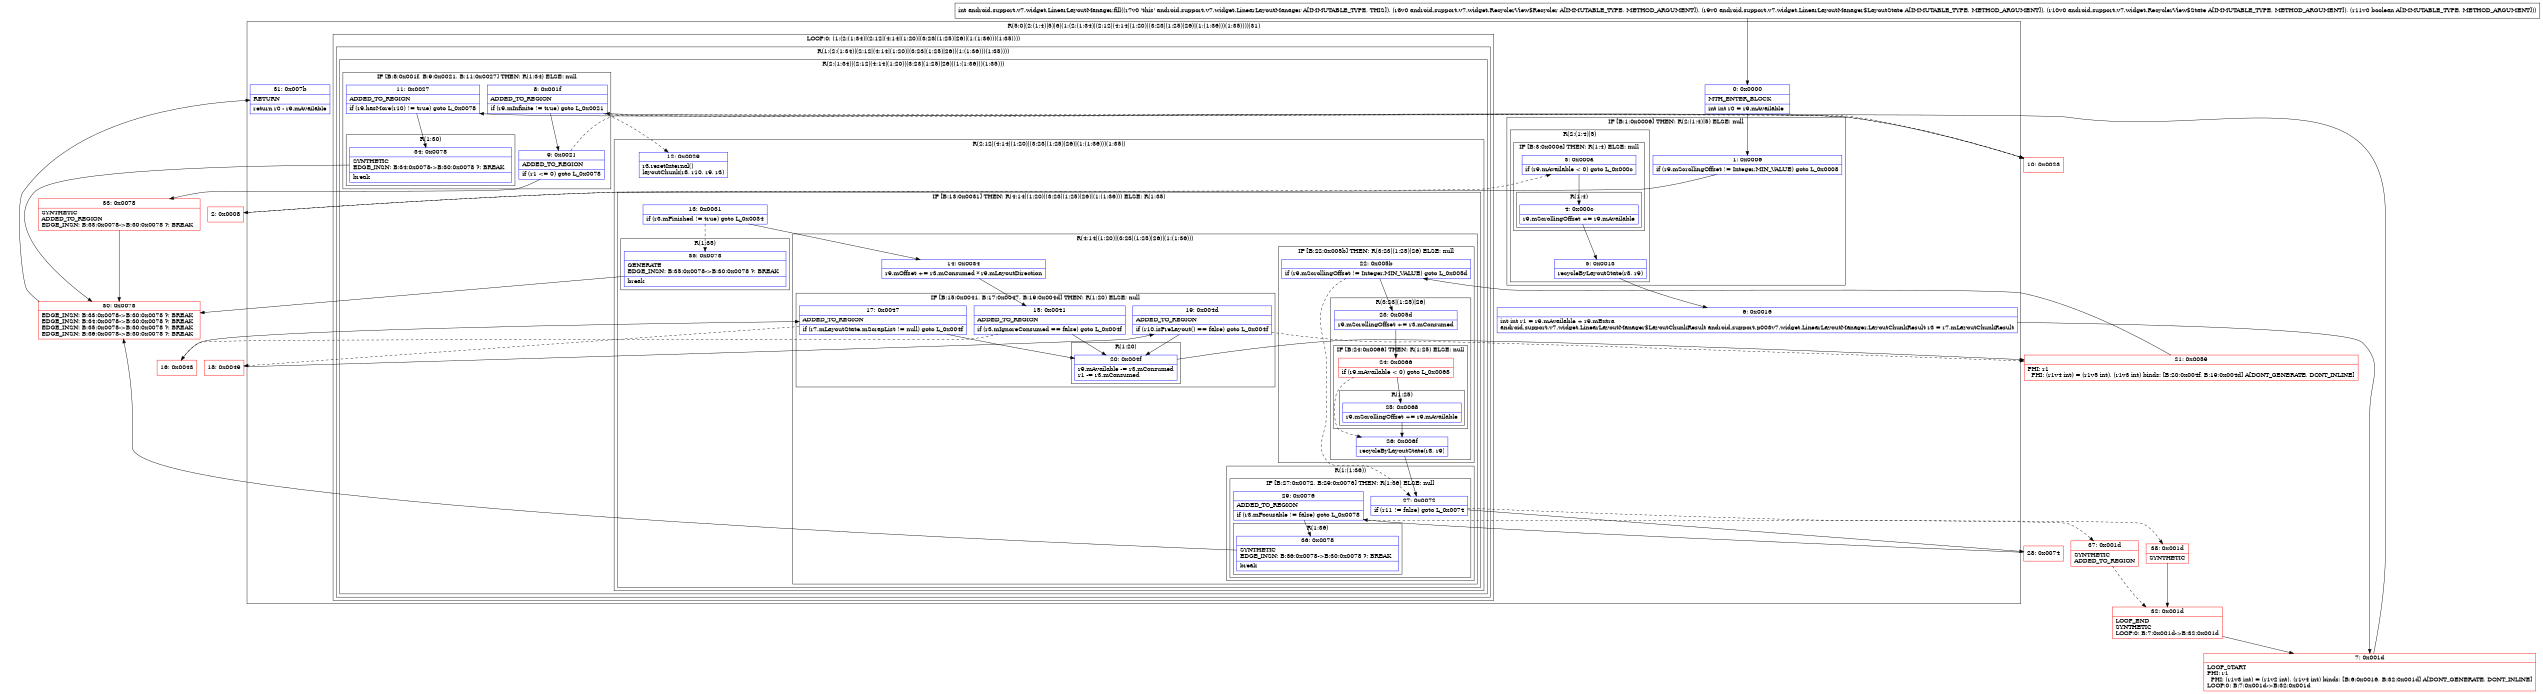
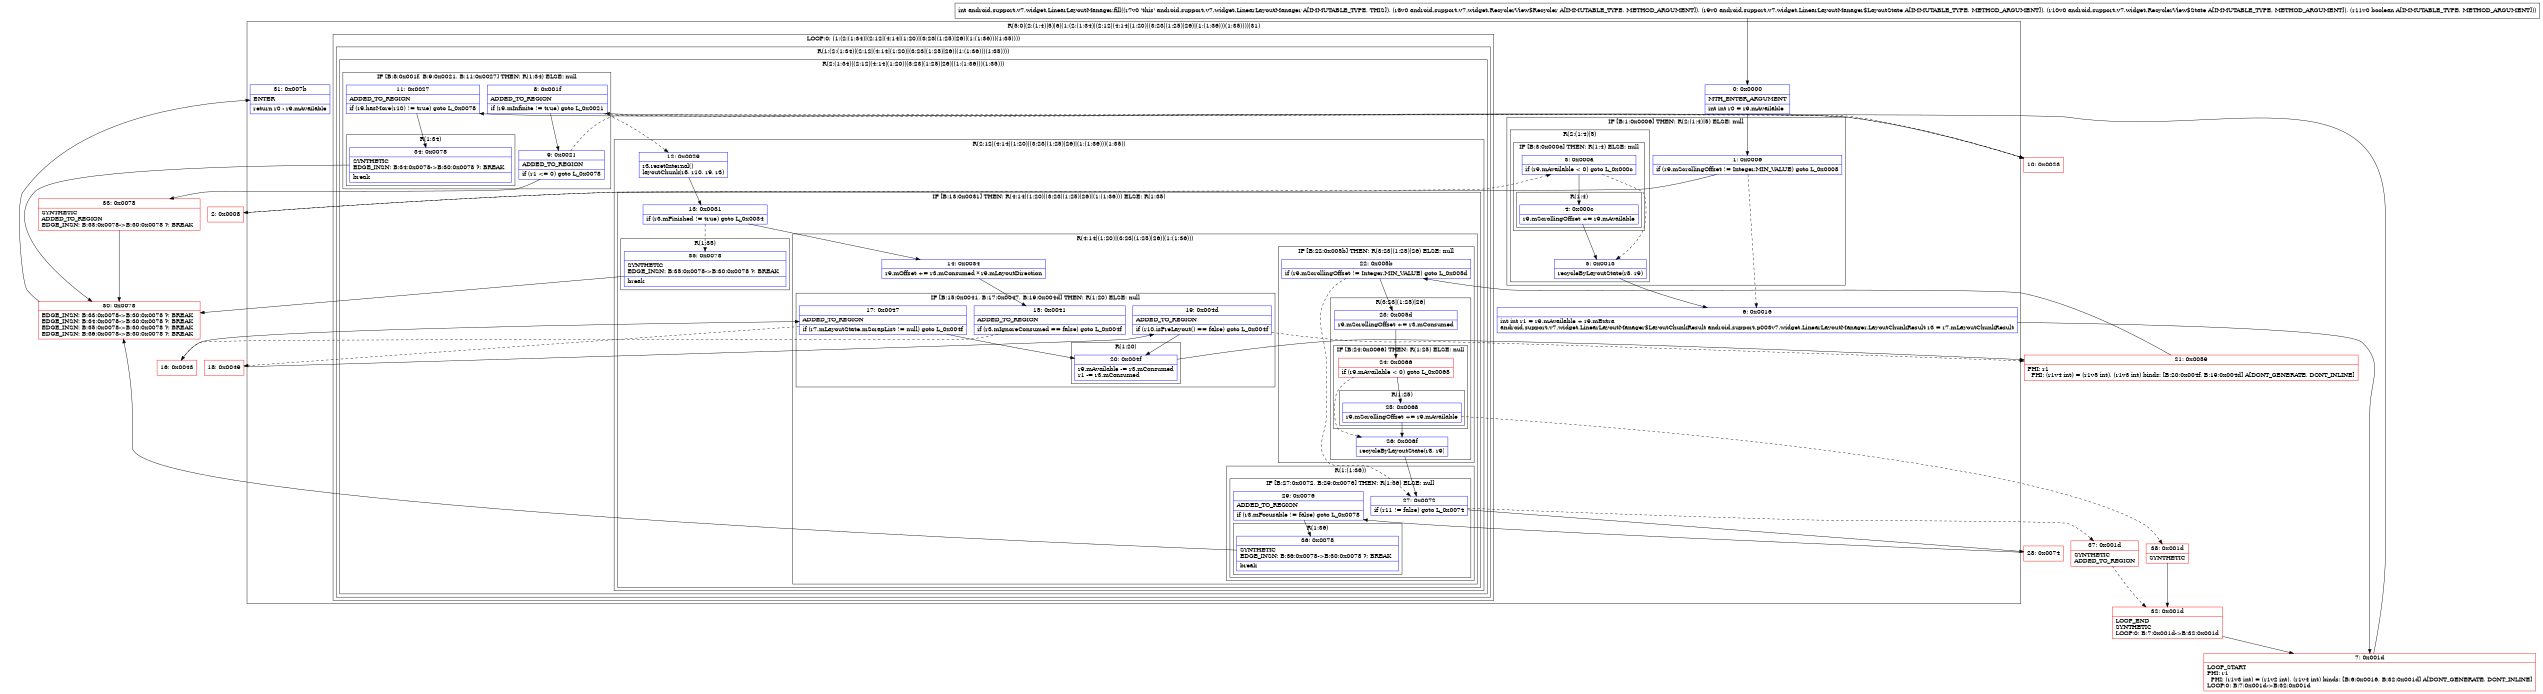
(267, 99) -> (264, 99)
(1740, 99) -> (1747, 99)
(431, 140) -> (431, 140)
none -> (694, 189)
none -> (1642, 233)
none -> (1752, 239)
(645, 266) -> (645, 266)
(1090, 345) -> none
(1725, 520) -> (1818, 449)
